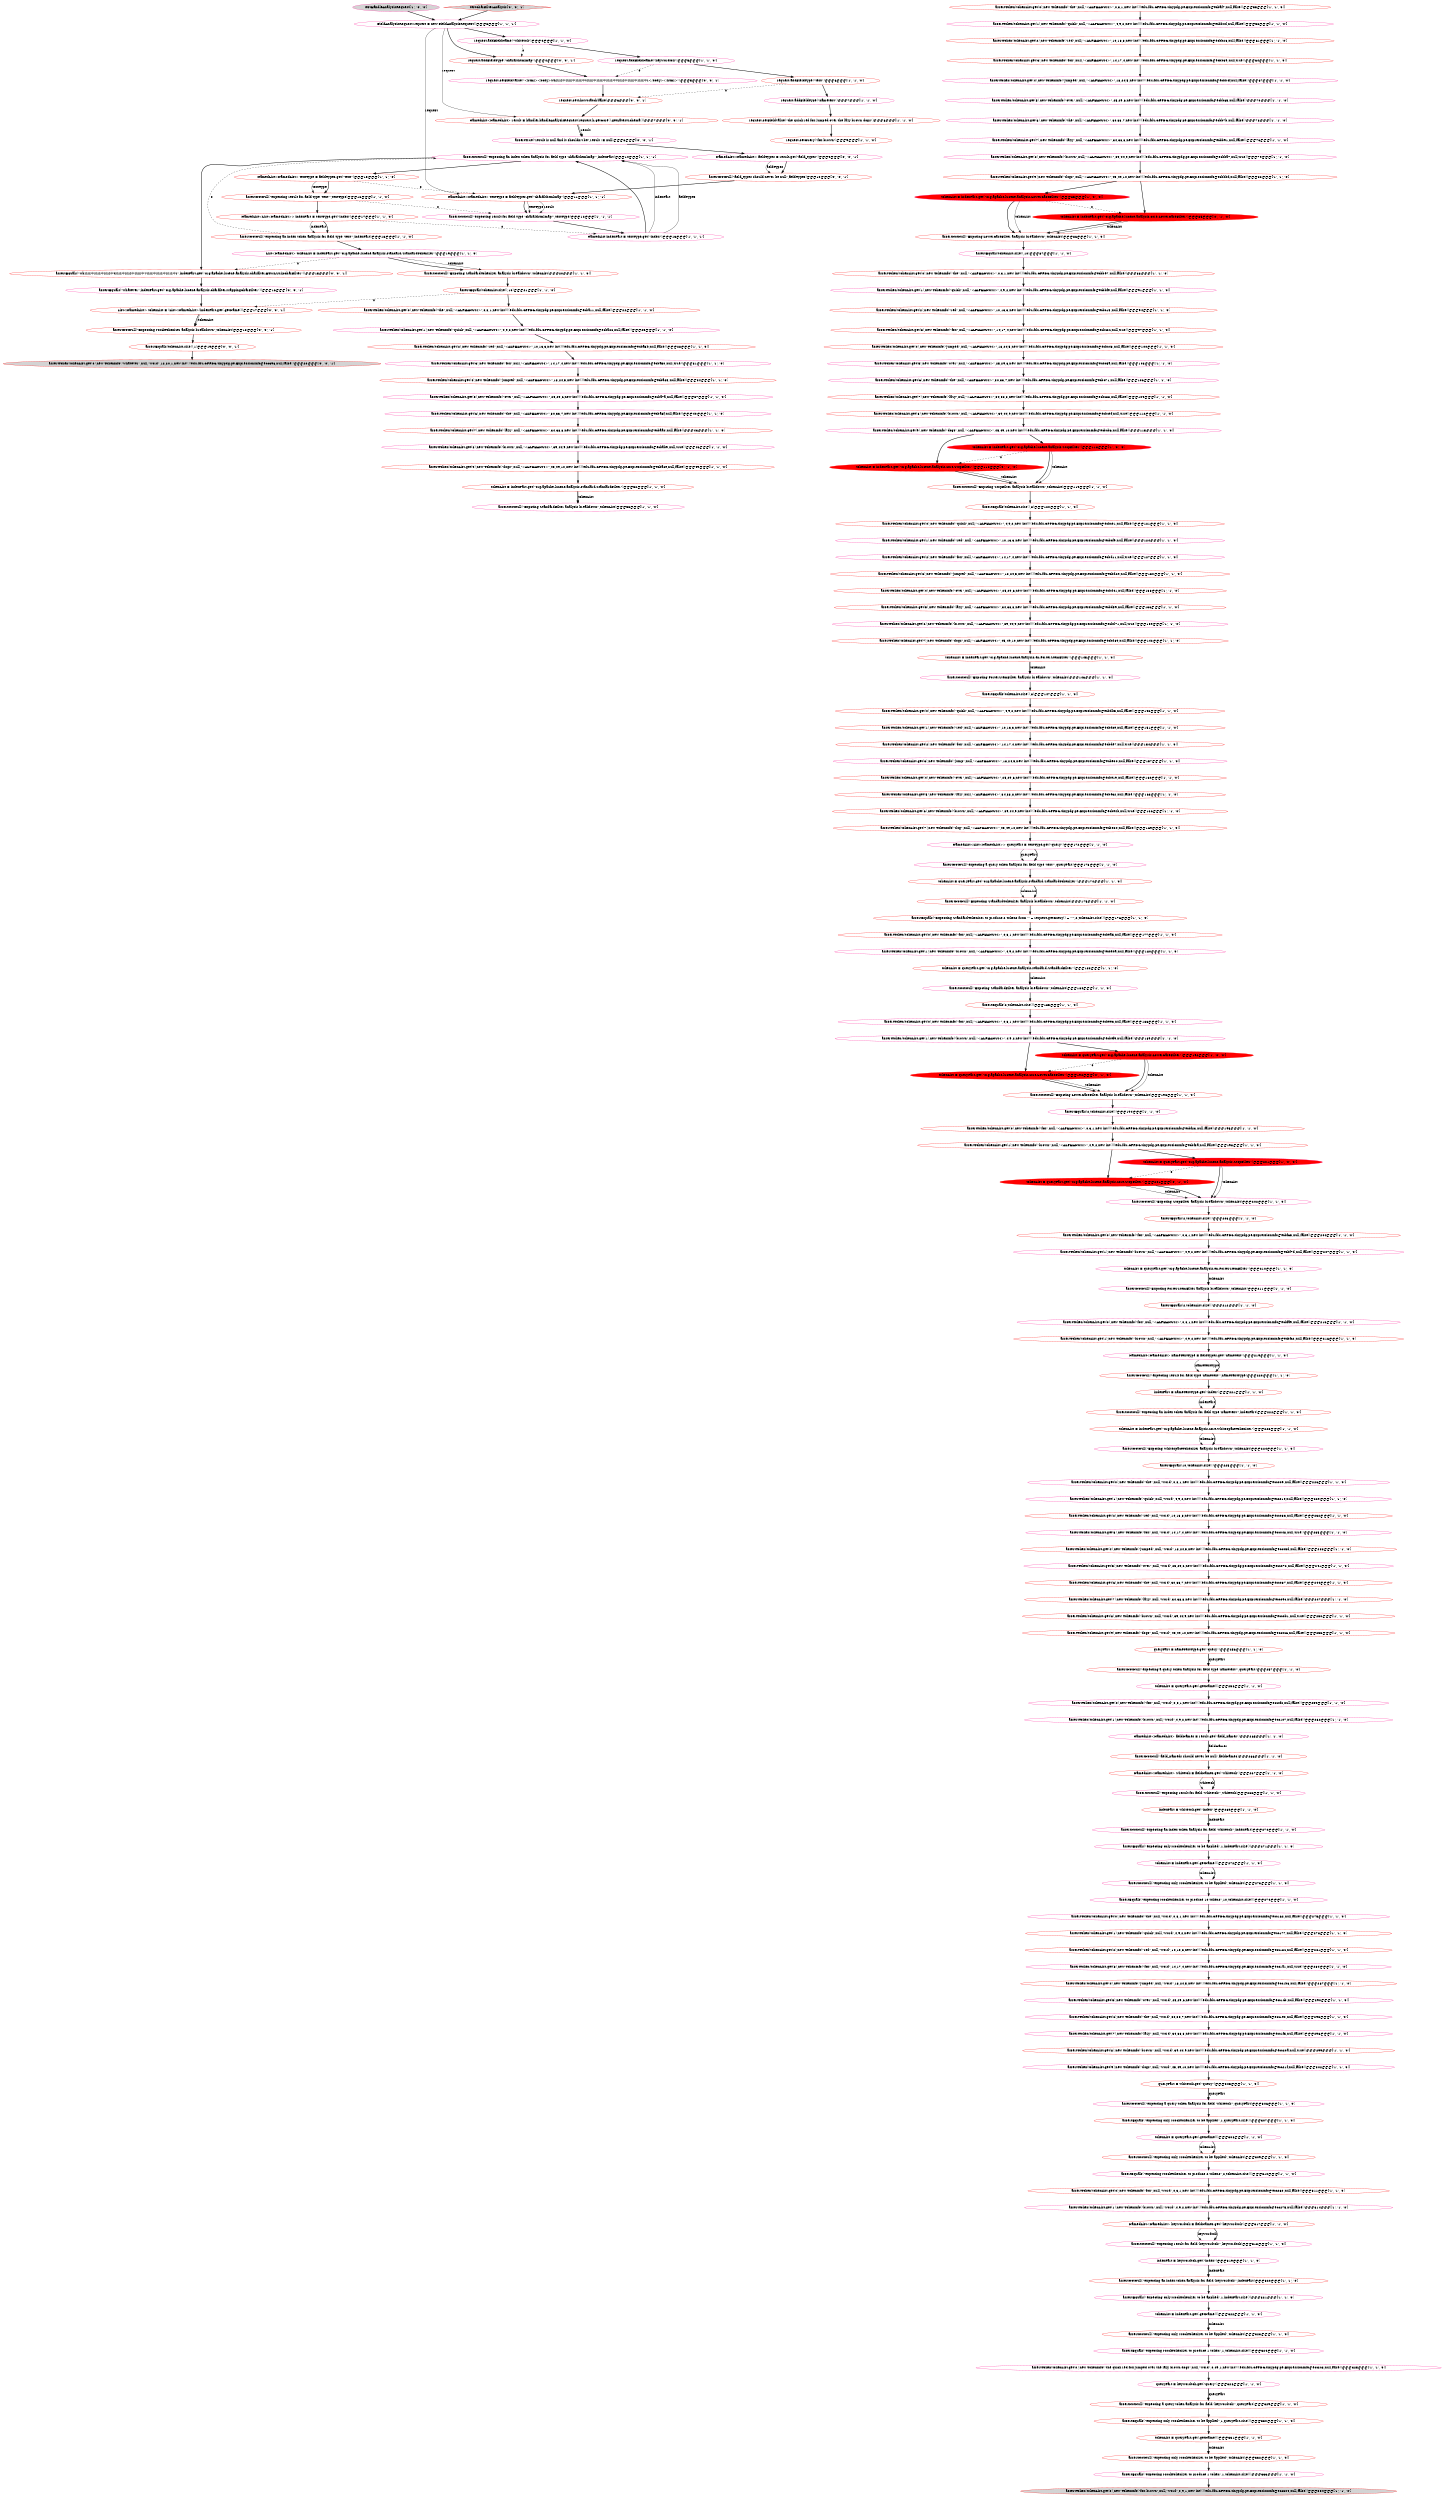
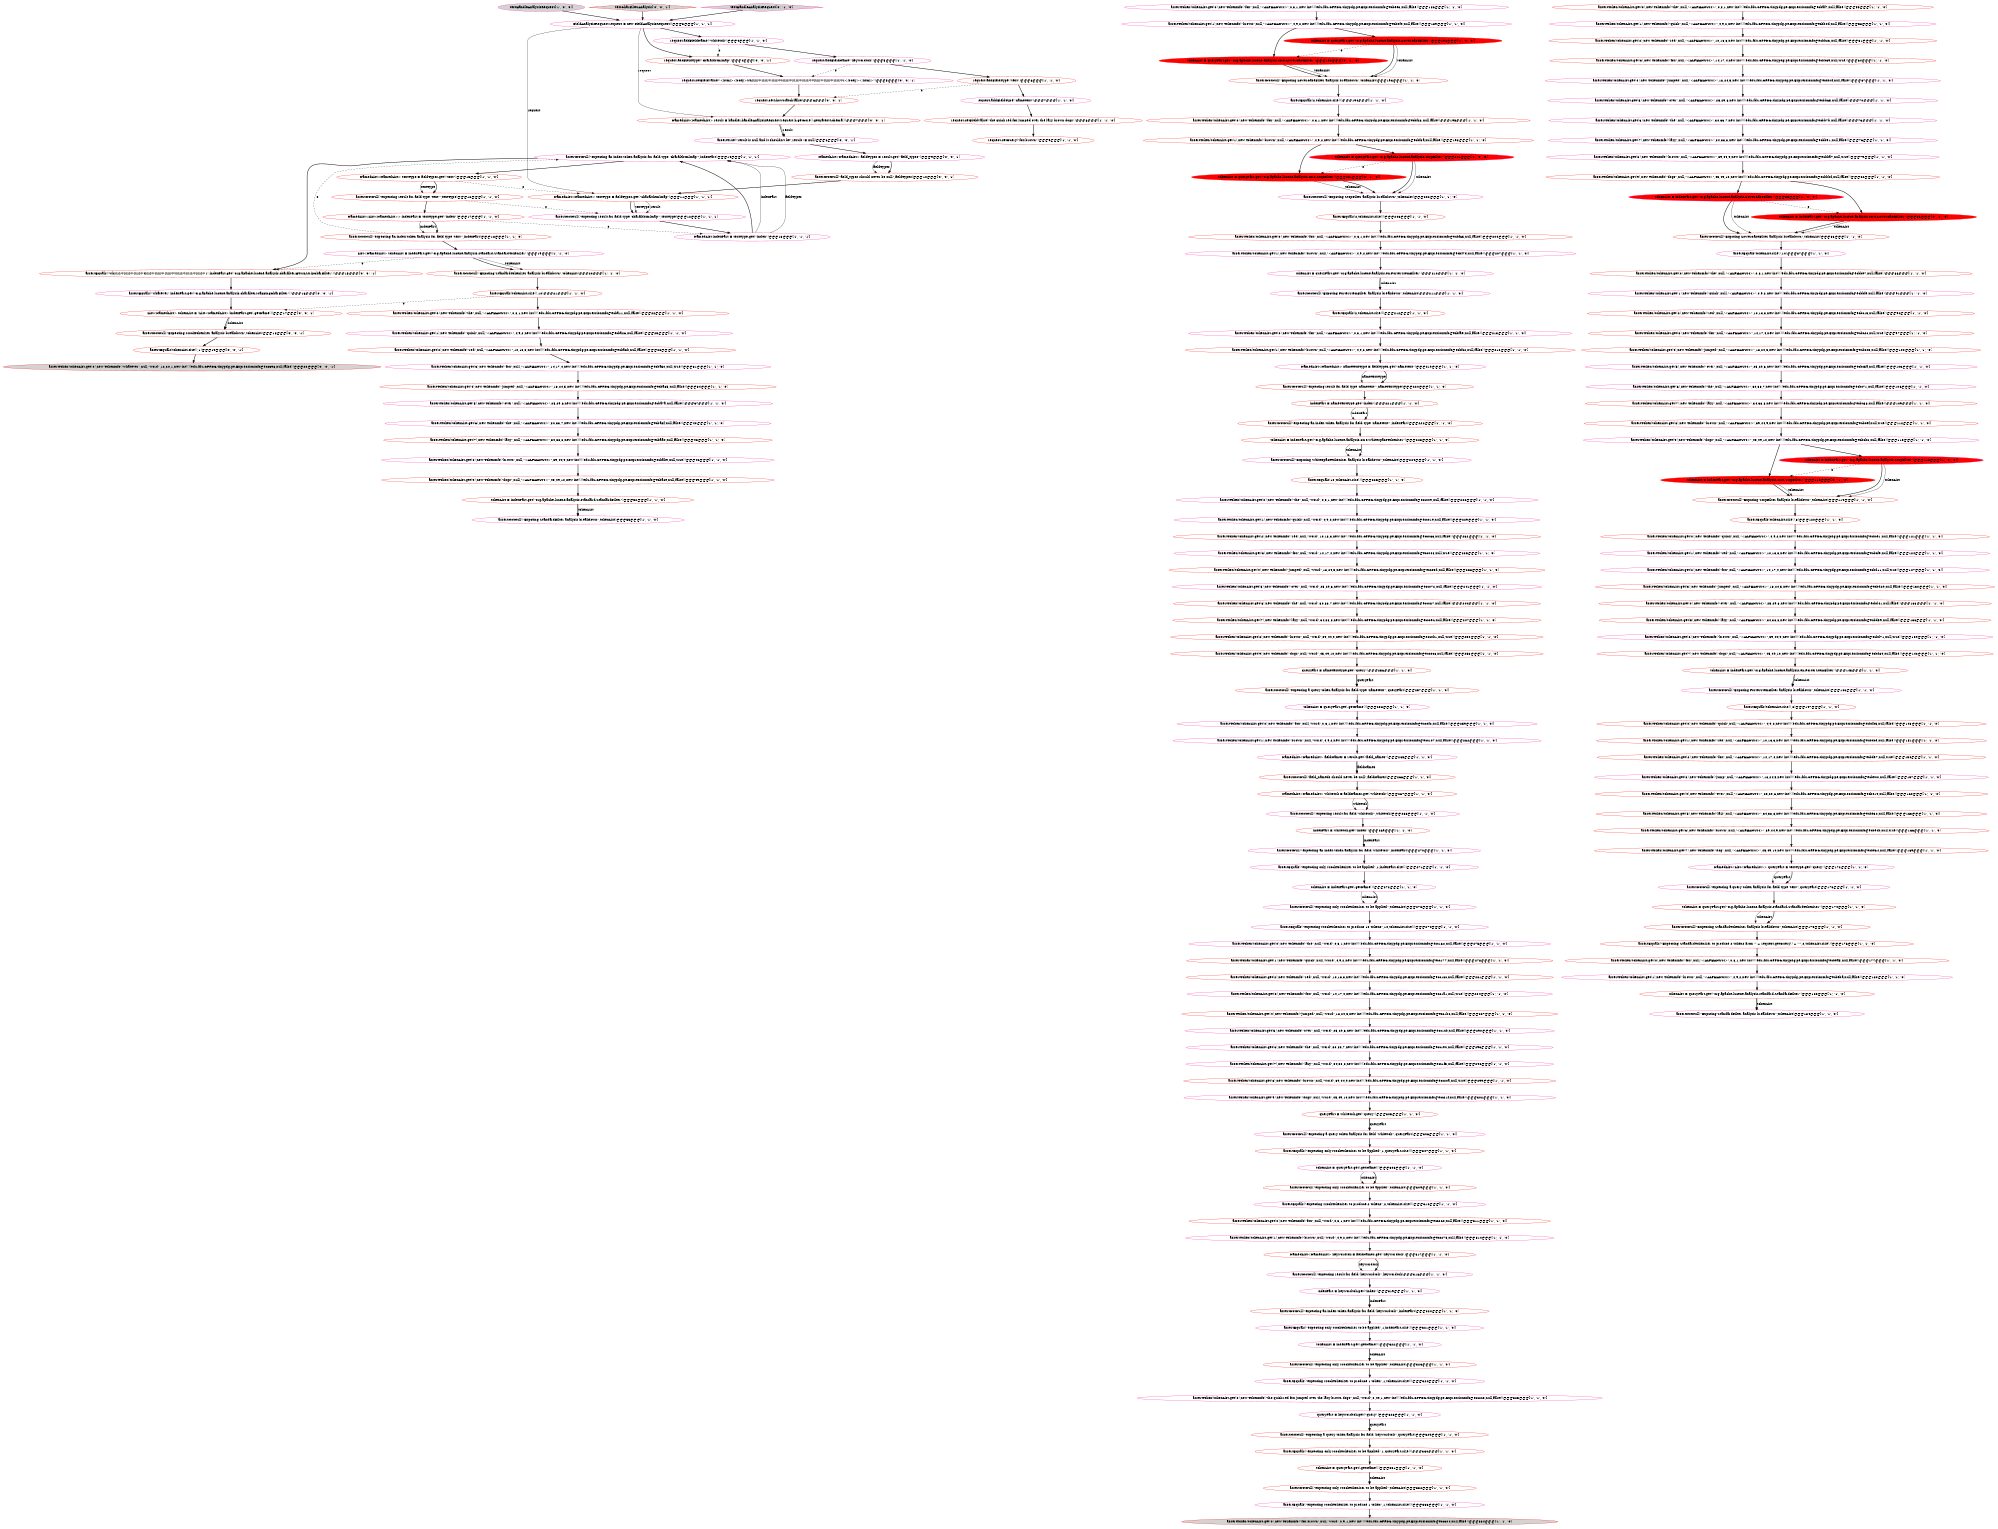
none -> (762, 7)
(1030, 1005) -> none
